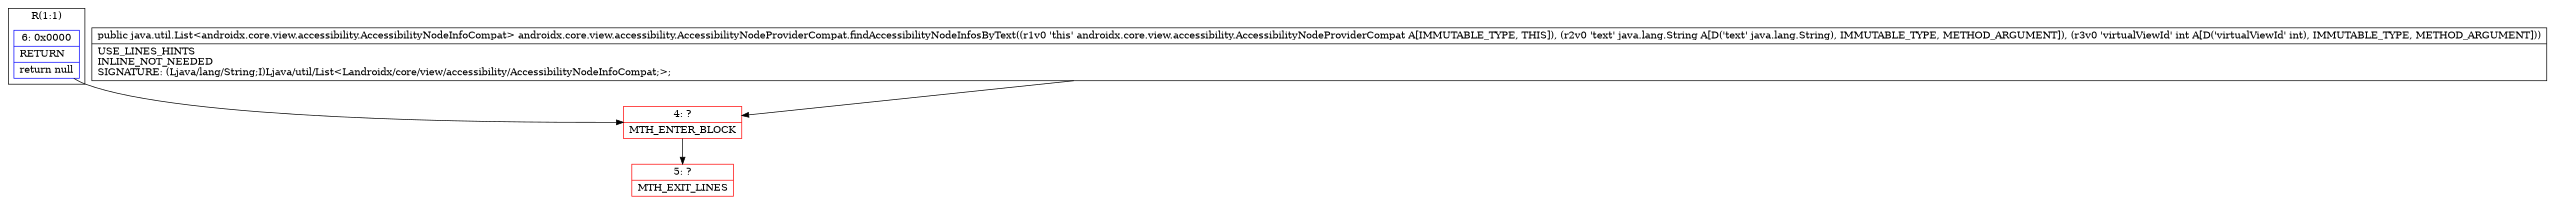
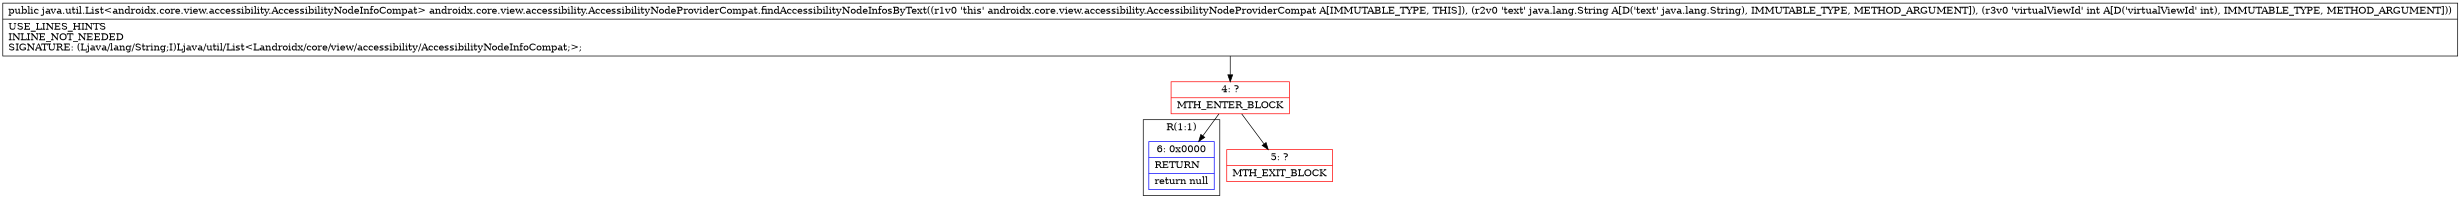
(343, 117) -> (1211, 125)
(683, 188) -> (1280, 173)
